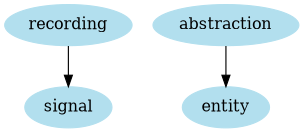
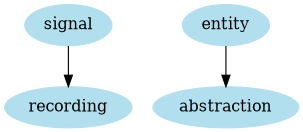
(68, 61) -> (68, 61)
(226, 61) -> (226, 61)
